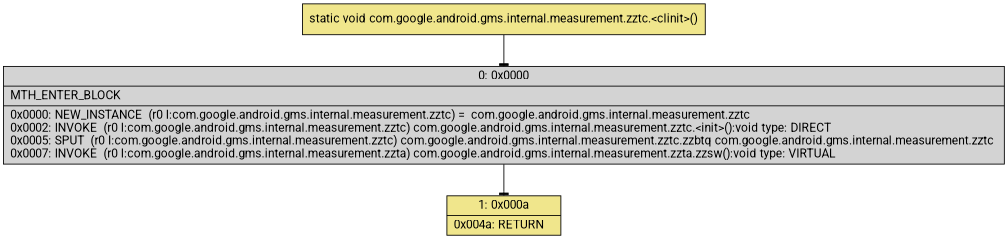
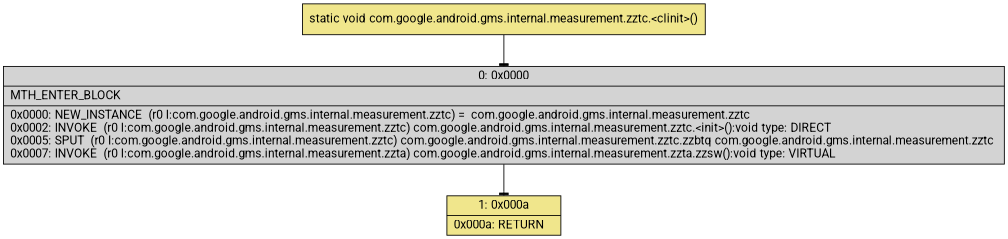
(504, 225) -> (504, 225)
